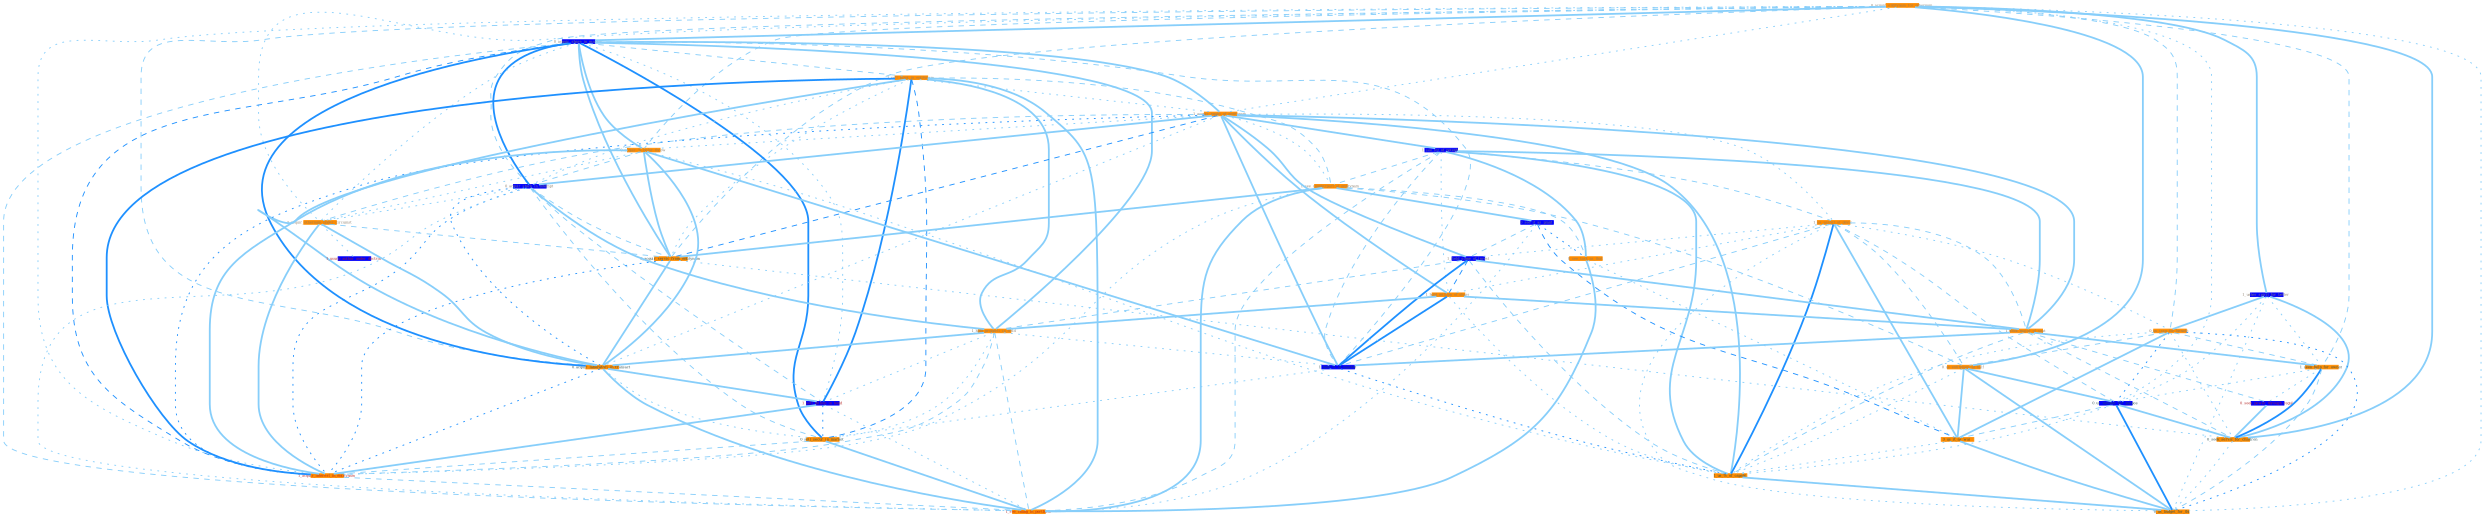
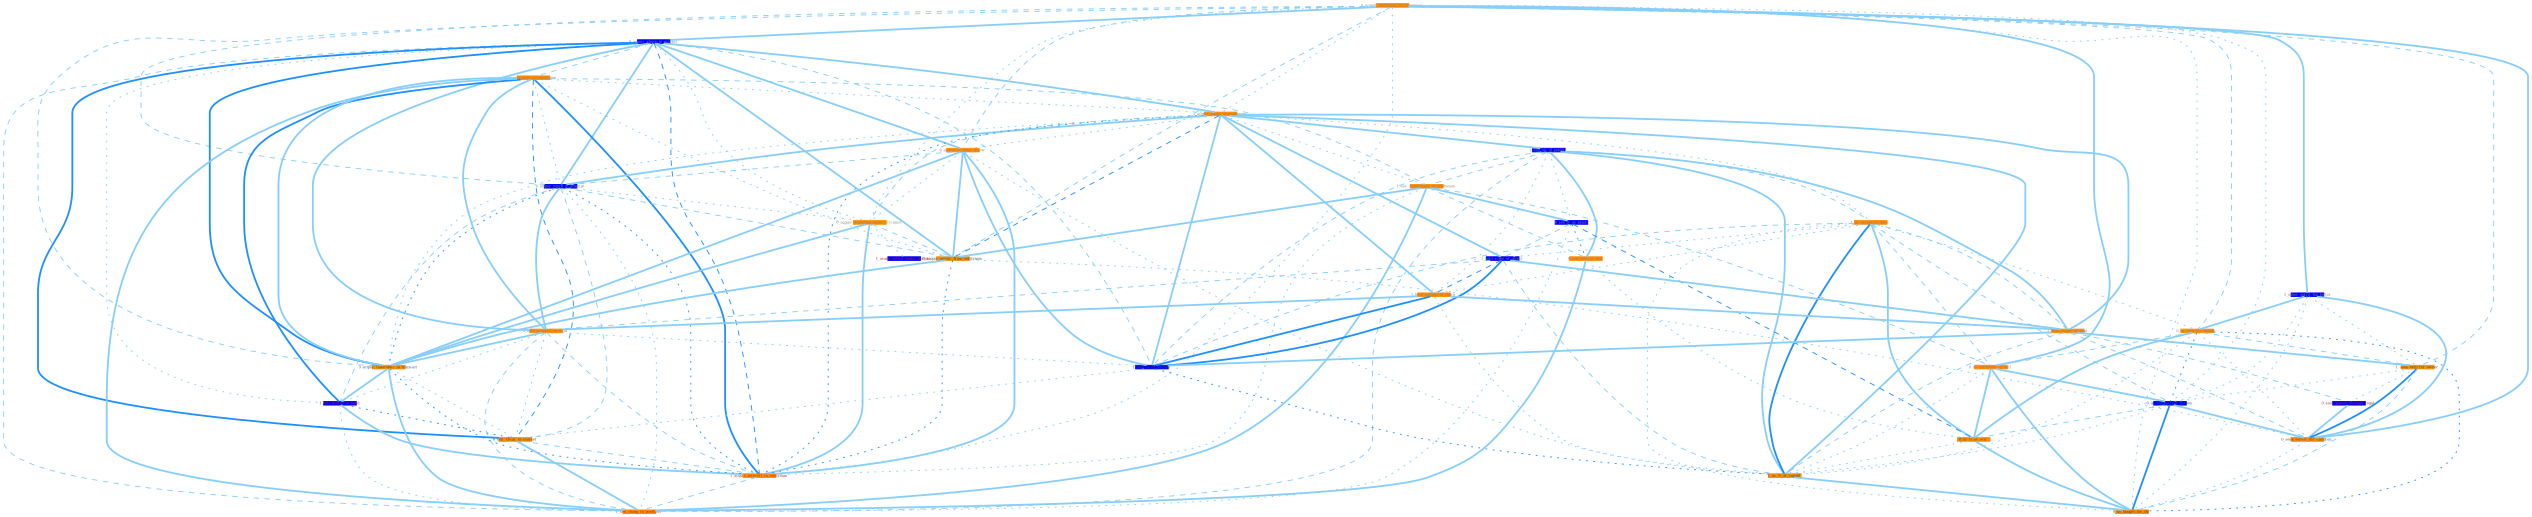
(500, 134) -> (610, 110)
none -> (1560, 186)
(1468, 259) -> (1503, 259)
(2267, 295) -> (2307, 295)
